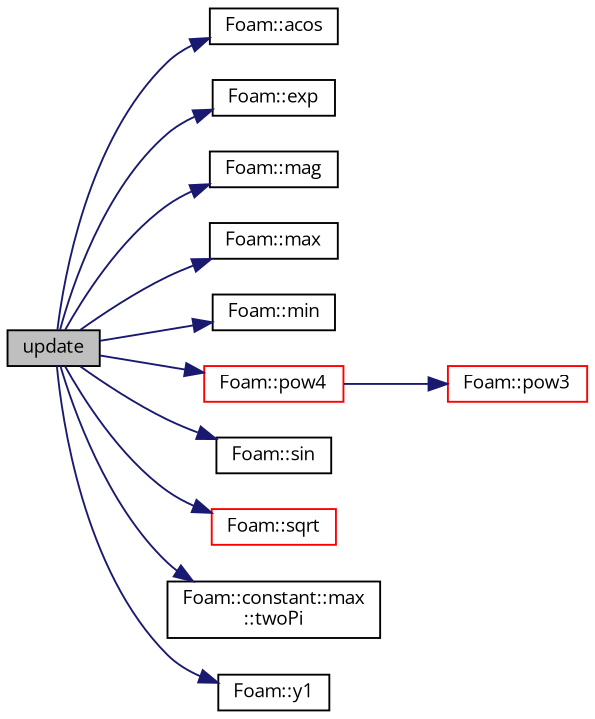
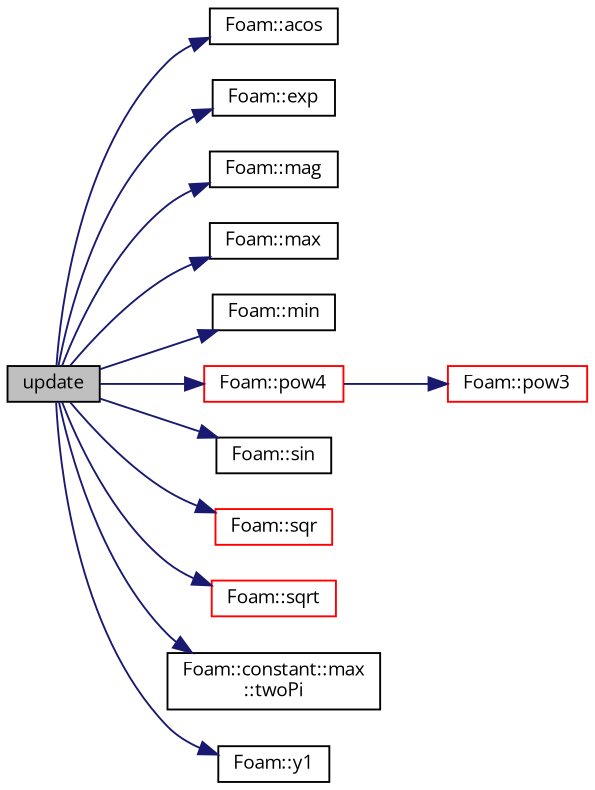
none -> (274, 527)
